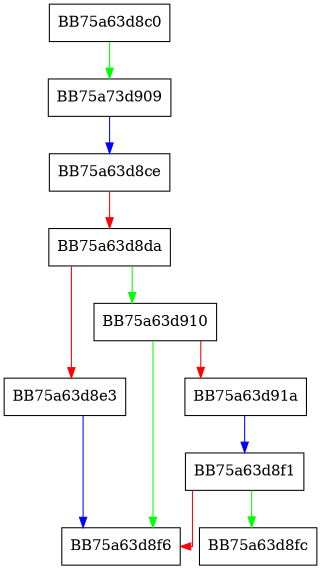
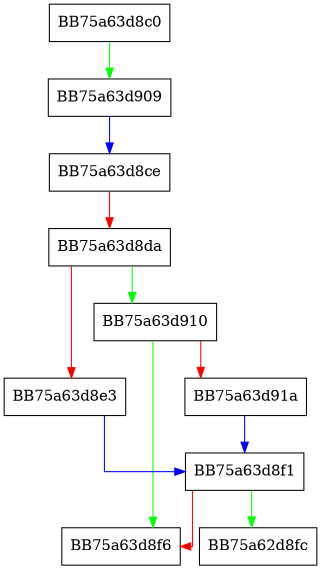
(110, 98) -> (110, 98)
(83, 467) -> (112, 472)
(258, 546) -> (258, 546)
